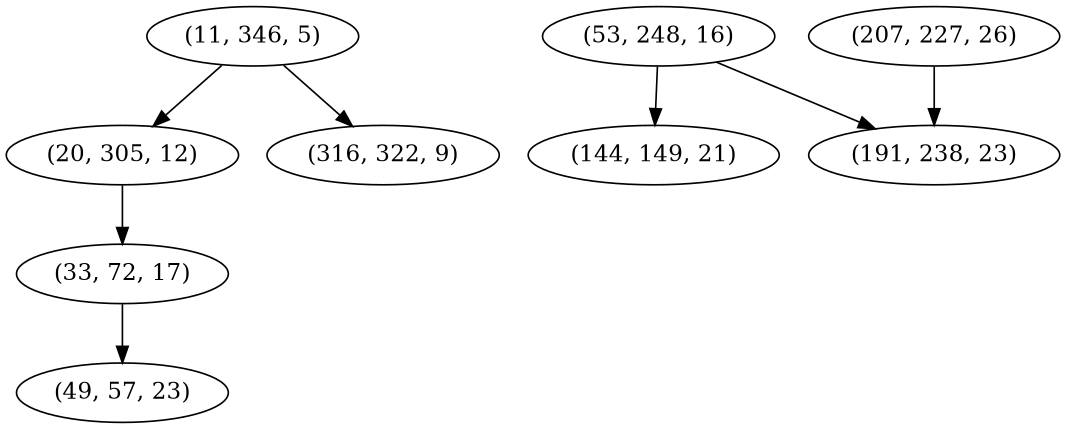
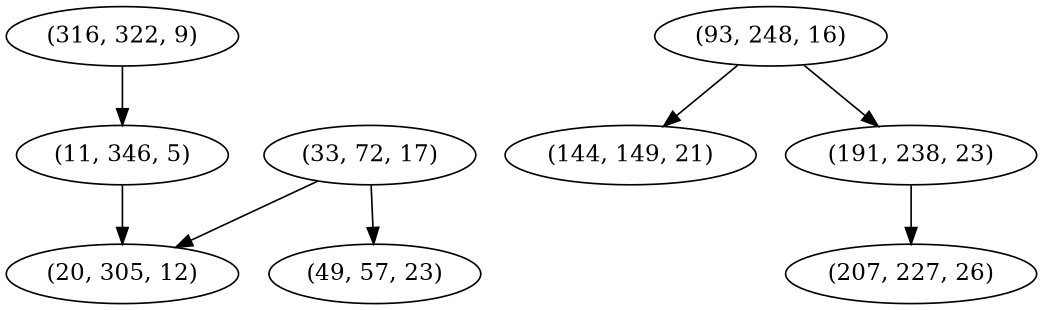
(659, 36) -> (771, 36)
(934, 88) -> (911, 206)
(312, 90) -> (122, 88)
(122, 206) -> (254, 211)
